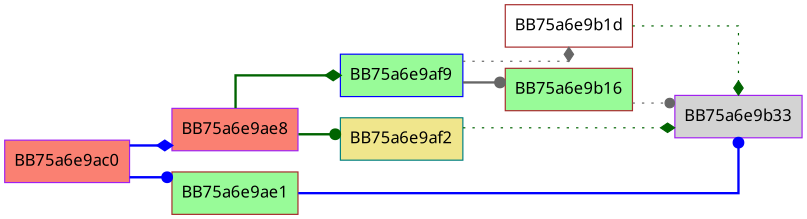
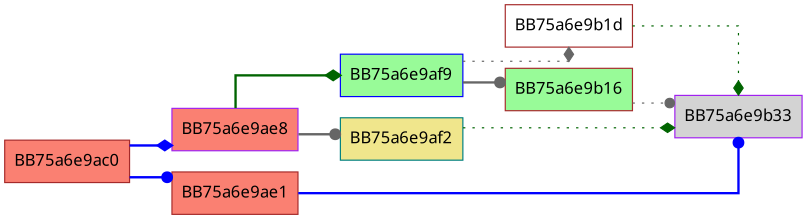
(314, 134) -> (314, 134)
(67, 161) -> (67, 161)
(235, 193) -> (235, 193)
